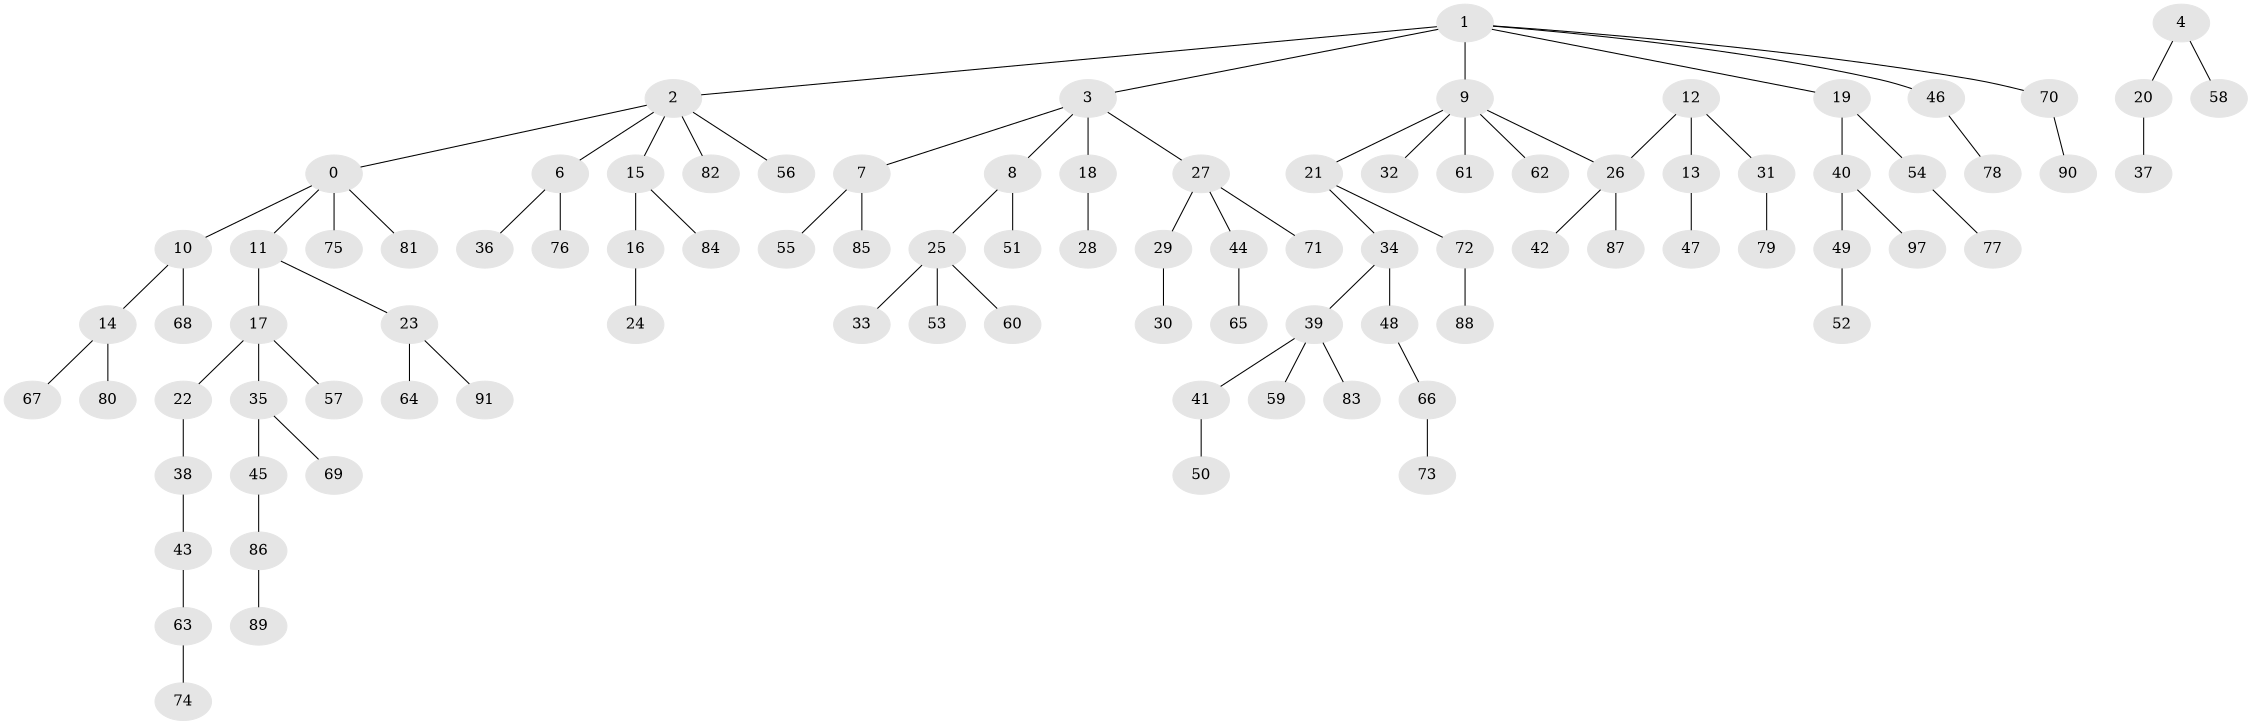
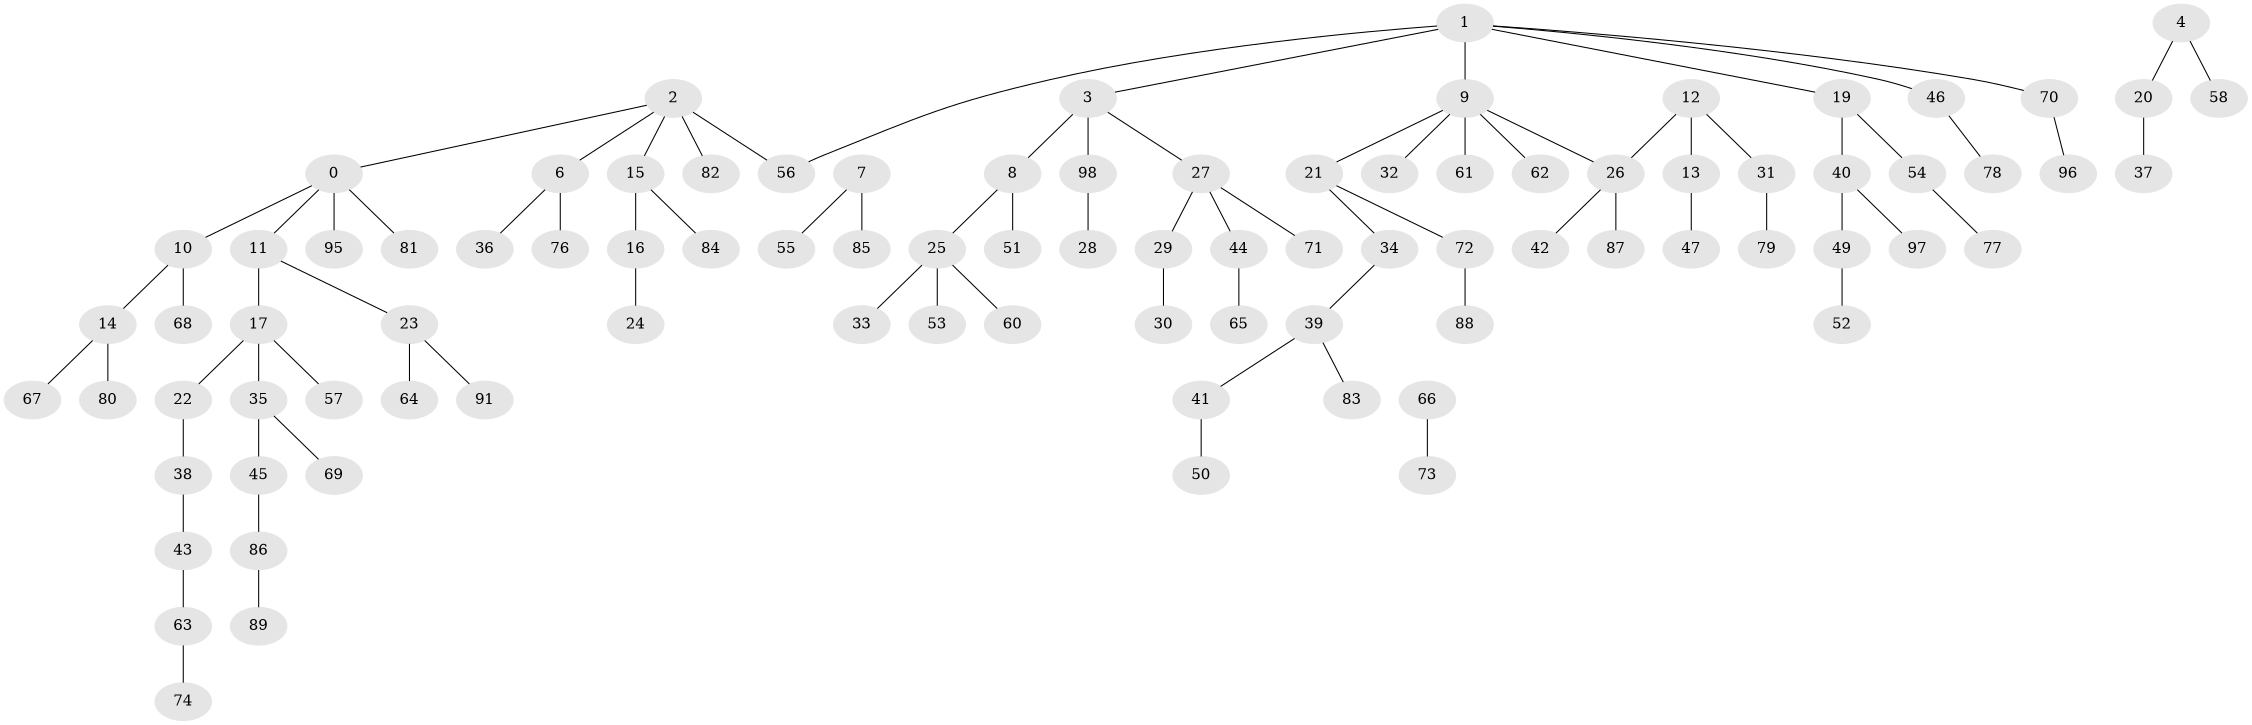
(1069, 61) -> (1116, 66)
(975, 136) -> none
(1088, 174) -> (1088, 174)
(2068, 174) -> (2068, 174)
(334, 249) -> (334, 249)
(1390, 325) -> none
(1277, 400) -> none
